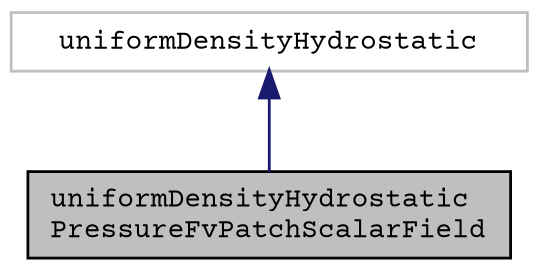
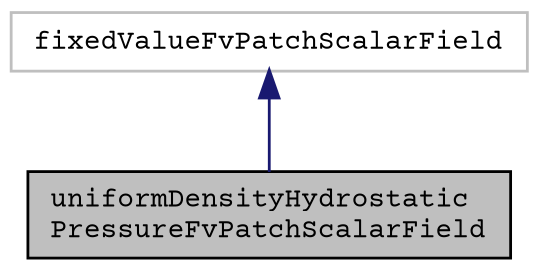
(269, 42) -> (269, 42)
